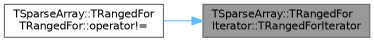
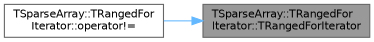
(84, 21) -> (84, 21)
